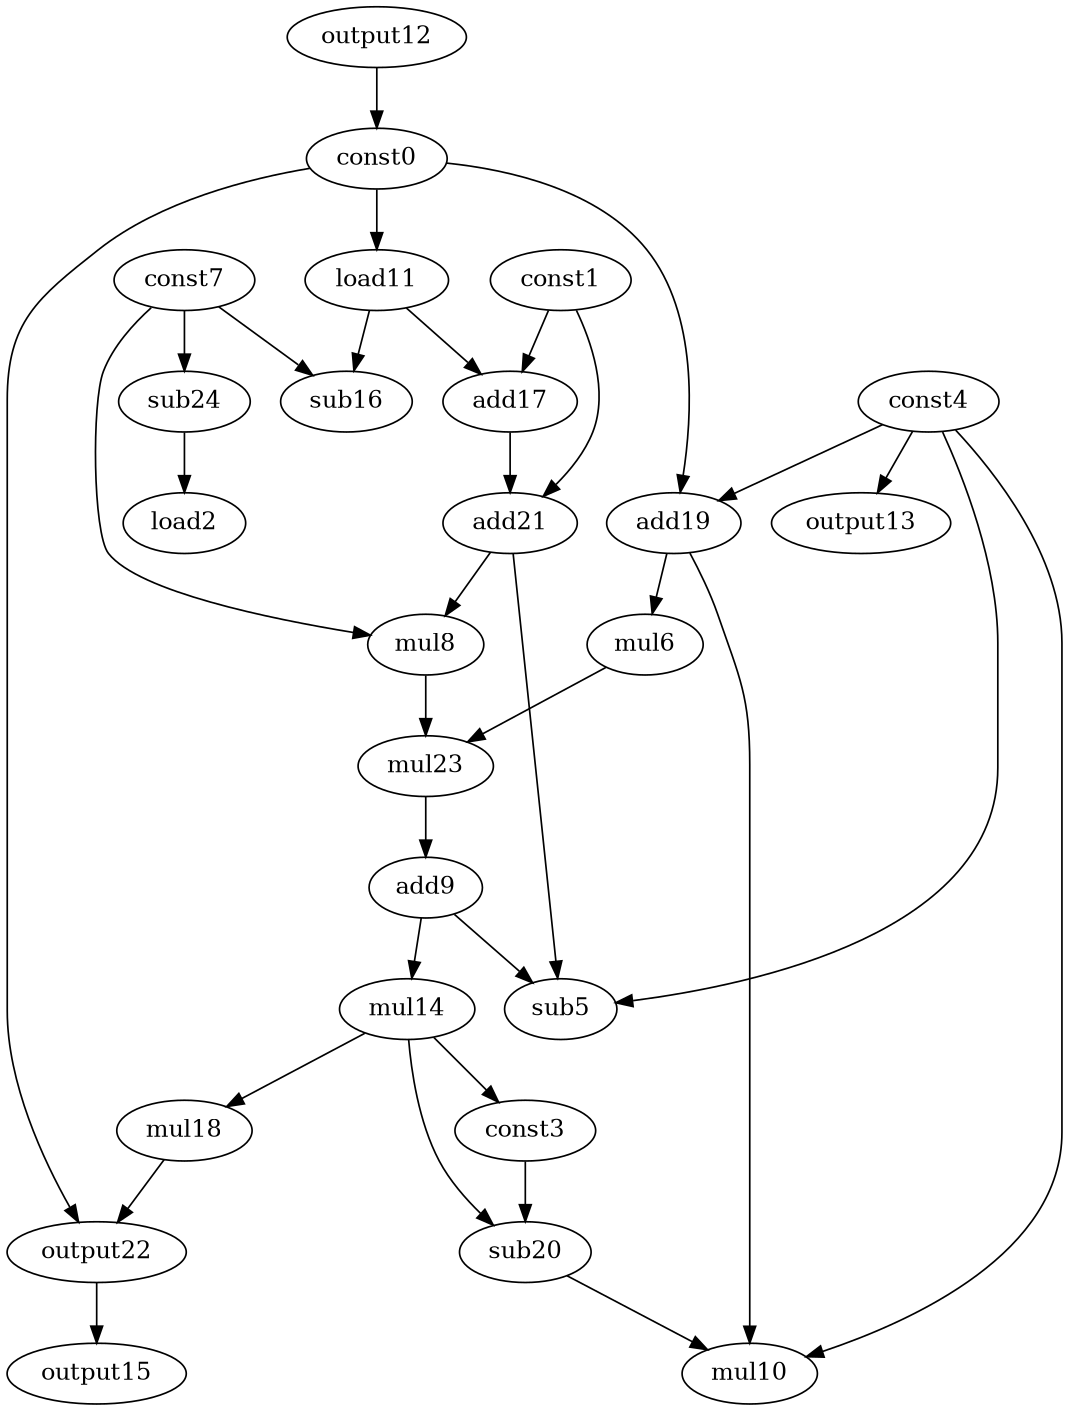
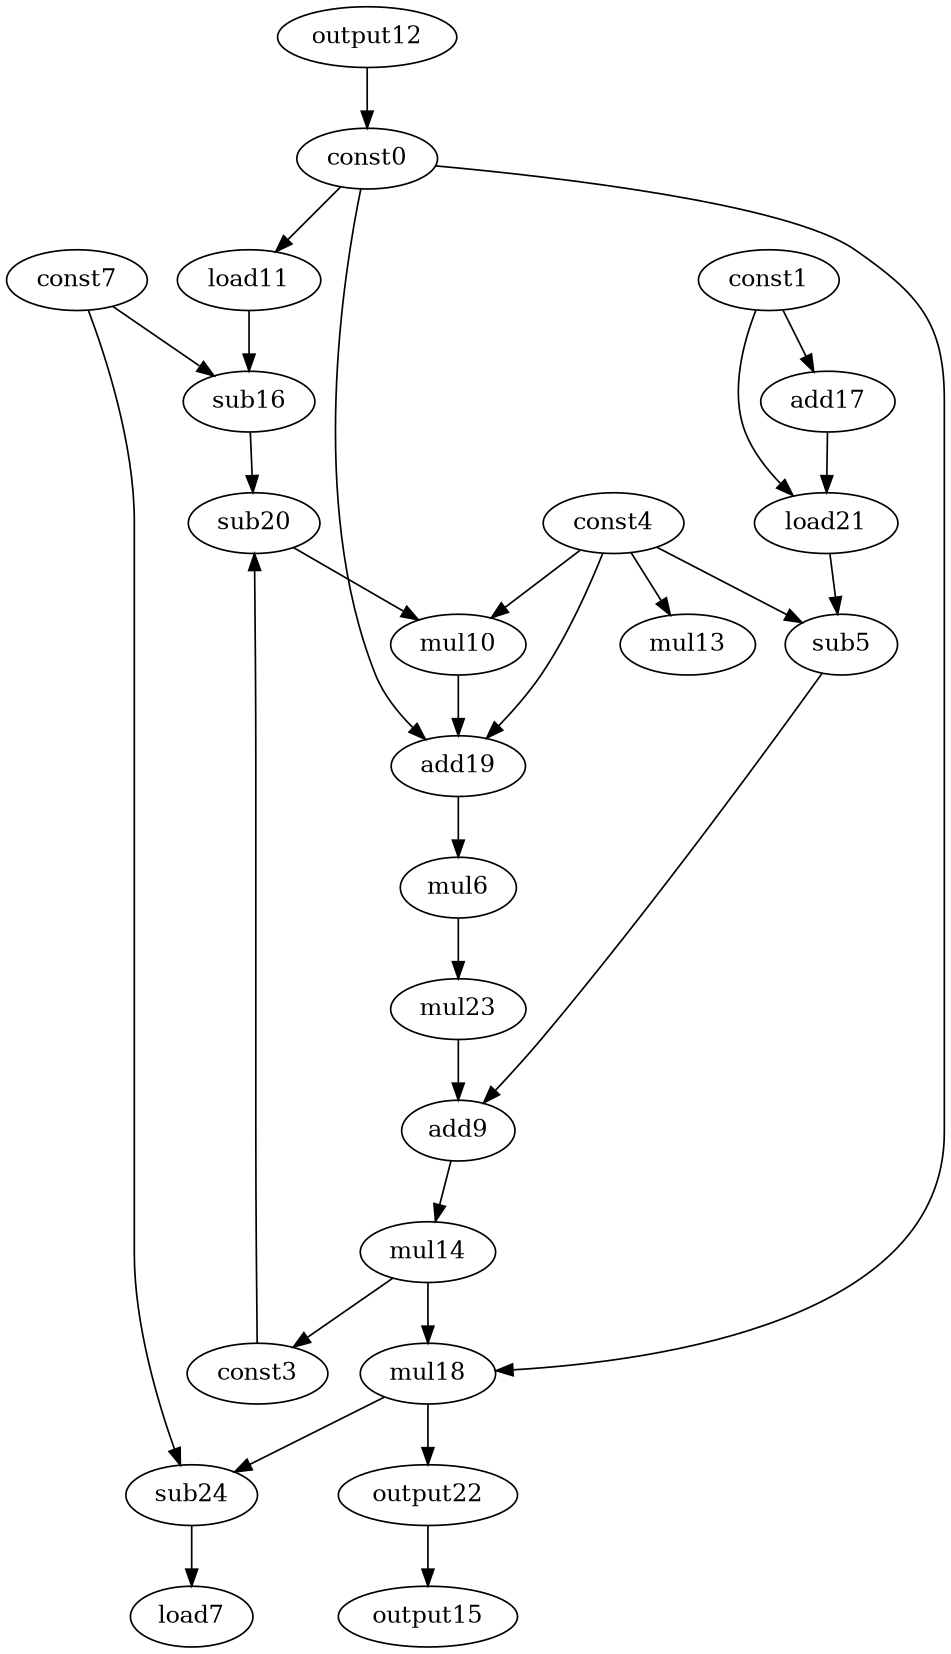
(437, 335) -> none
(184, 523) -> (192, 1617)
(510, 523) -> (826, 523)
(861, 523) -> (688, 645)
(7, 603) -> (944, 728)
(426, 645) -> none
(750, 934) -> (458, 697)
(487, 943) -> (664, 886)
(428, 1134) -> (251, 454)
none -> (317, 1431)
